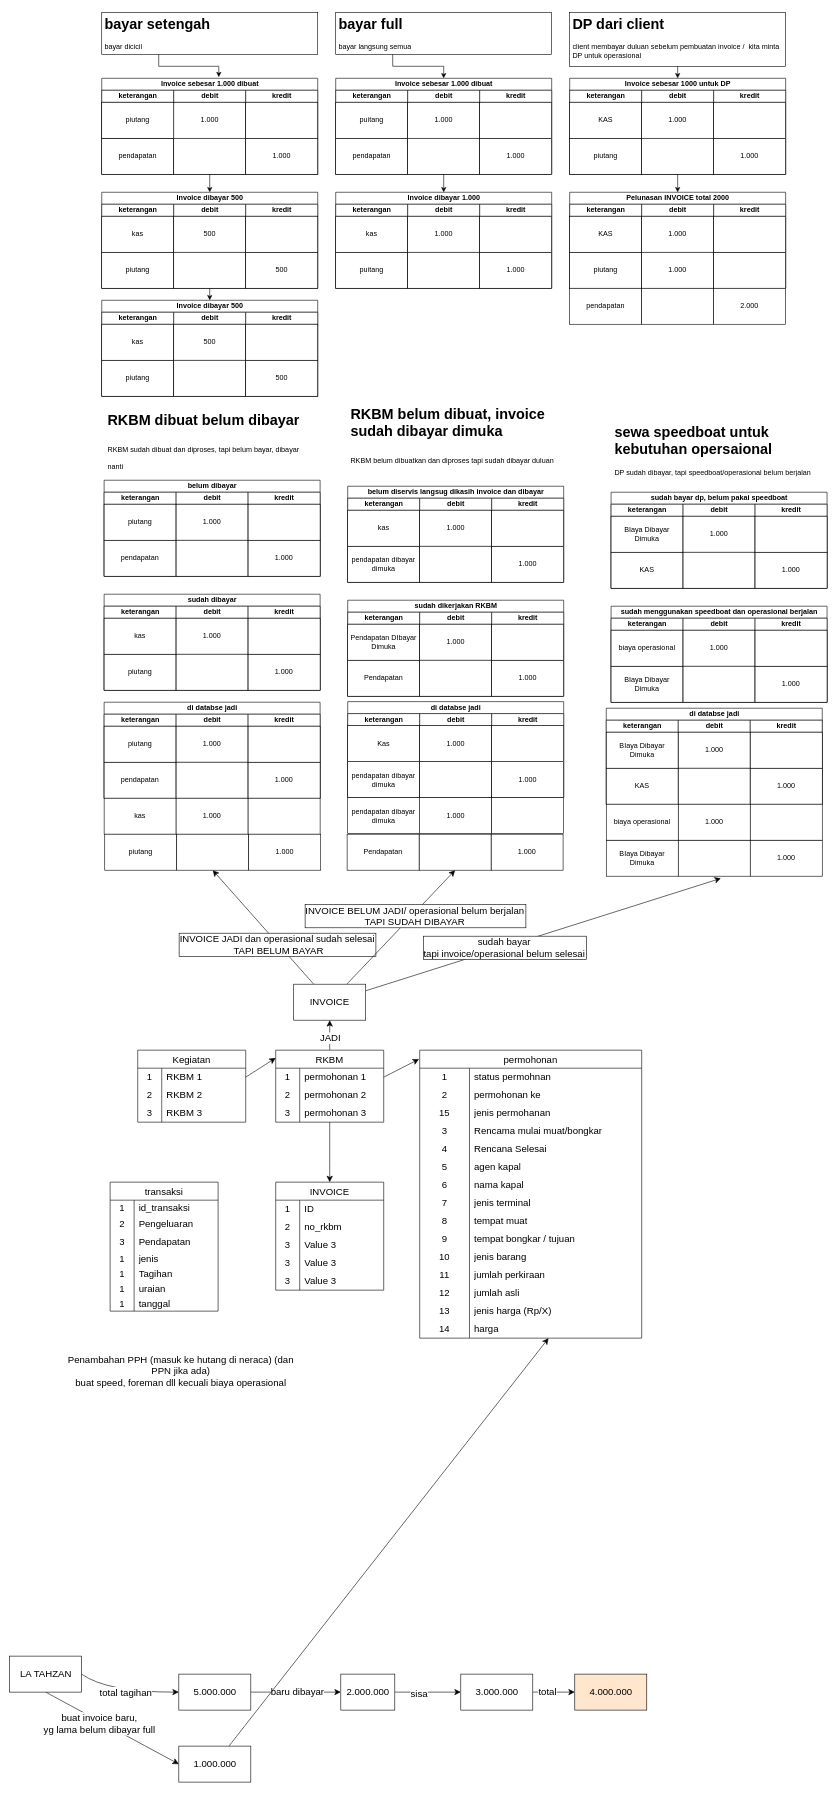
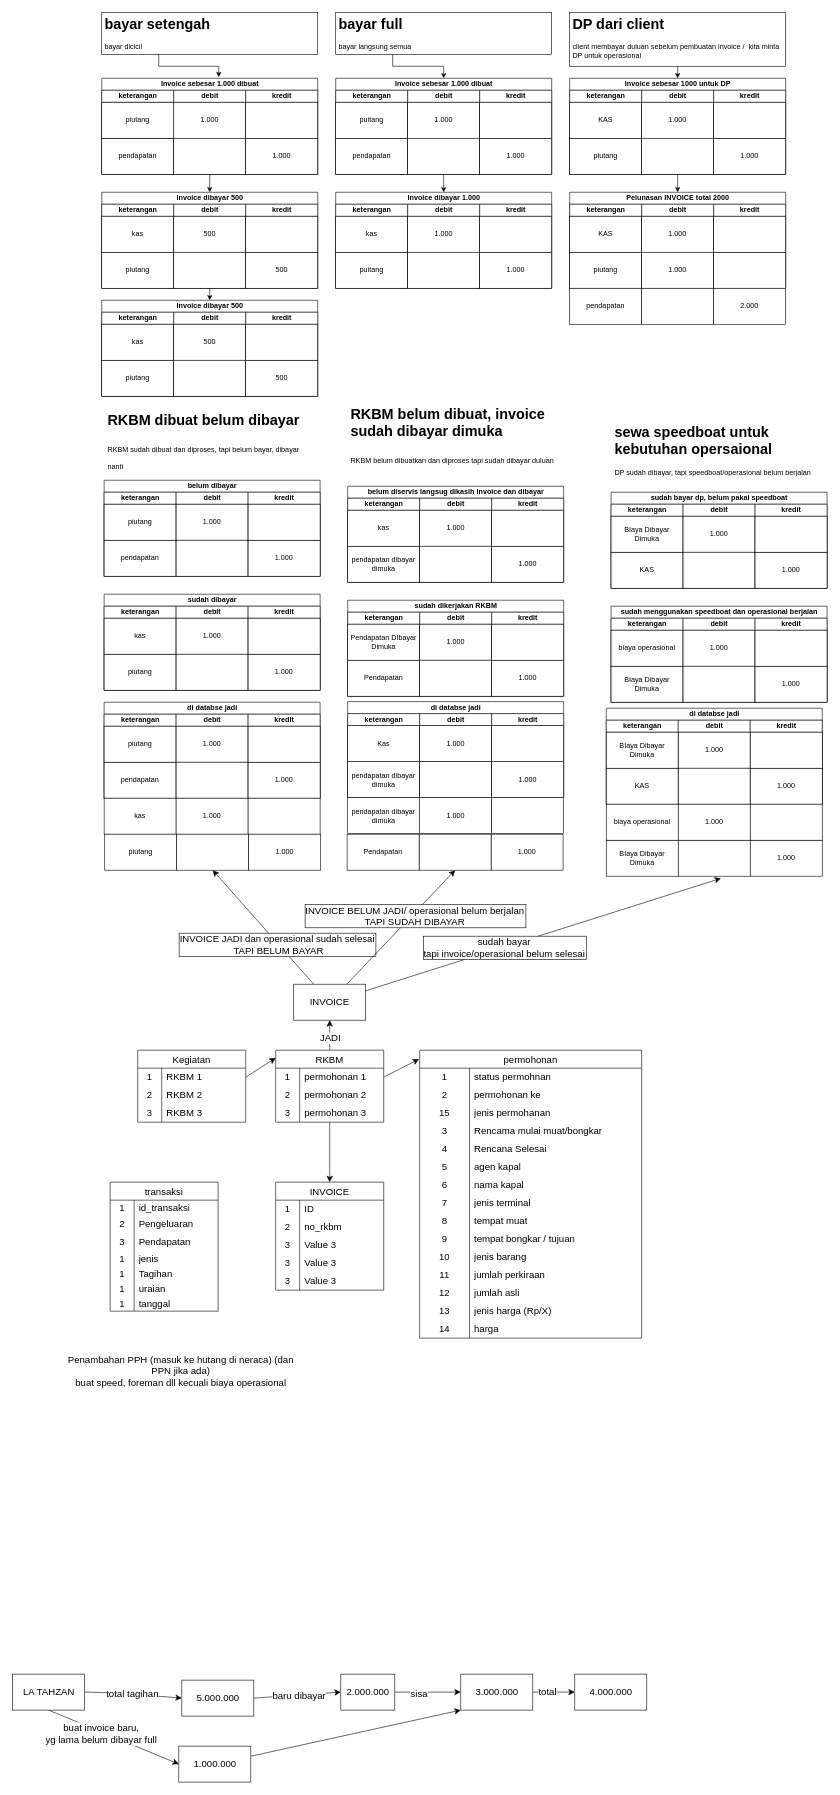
(389, 1542) -> (353, 1734)
(46, 1674) -> (49, 1692)
(215, 1692) -> (218, 1698)
(611, 1692) -> (611, 1692)
